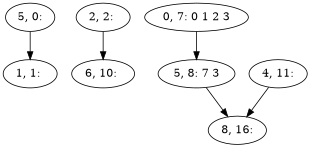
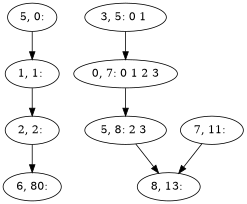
none -> (126, 17)
(103, 74) -> (32, 187)
(197, 74) -> (126, 130)
(278, 74) -> (212, 130)
none -> (32, 98)
(237, 130) -> (169, 187)
